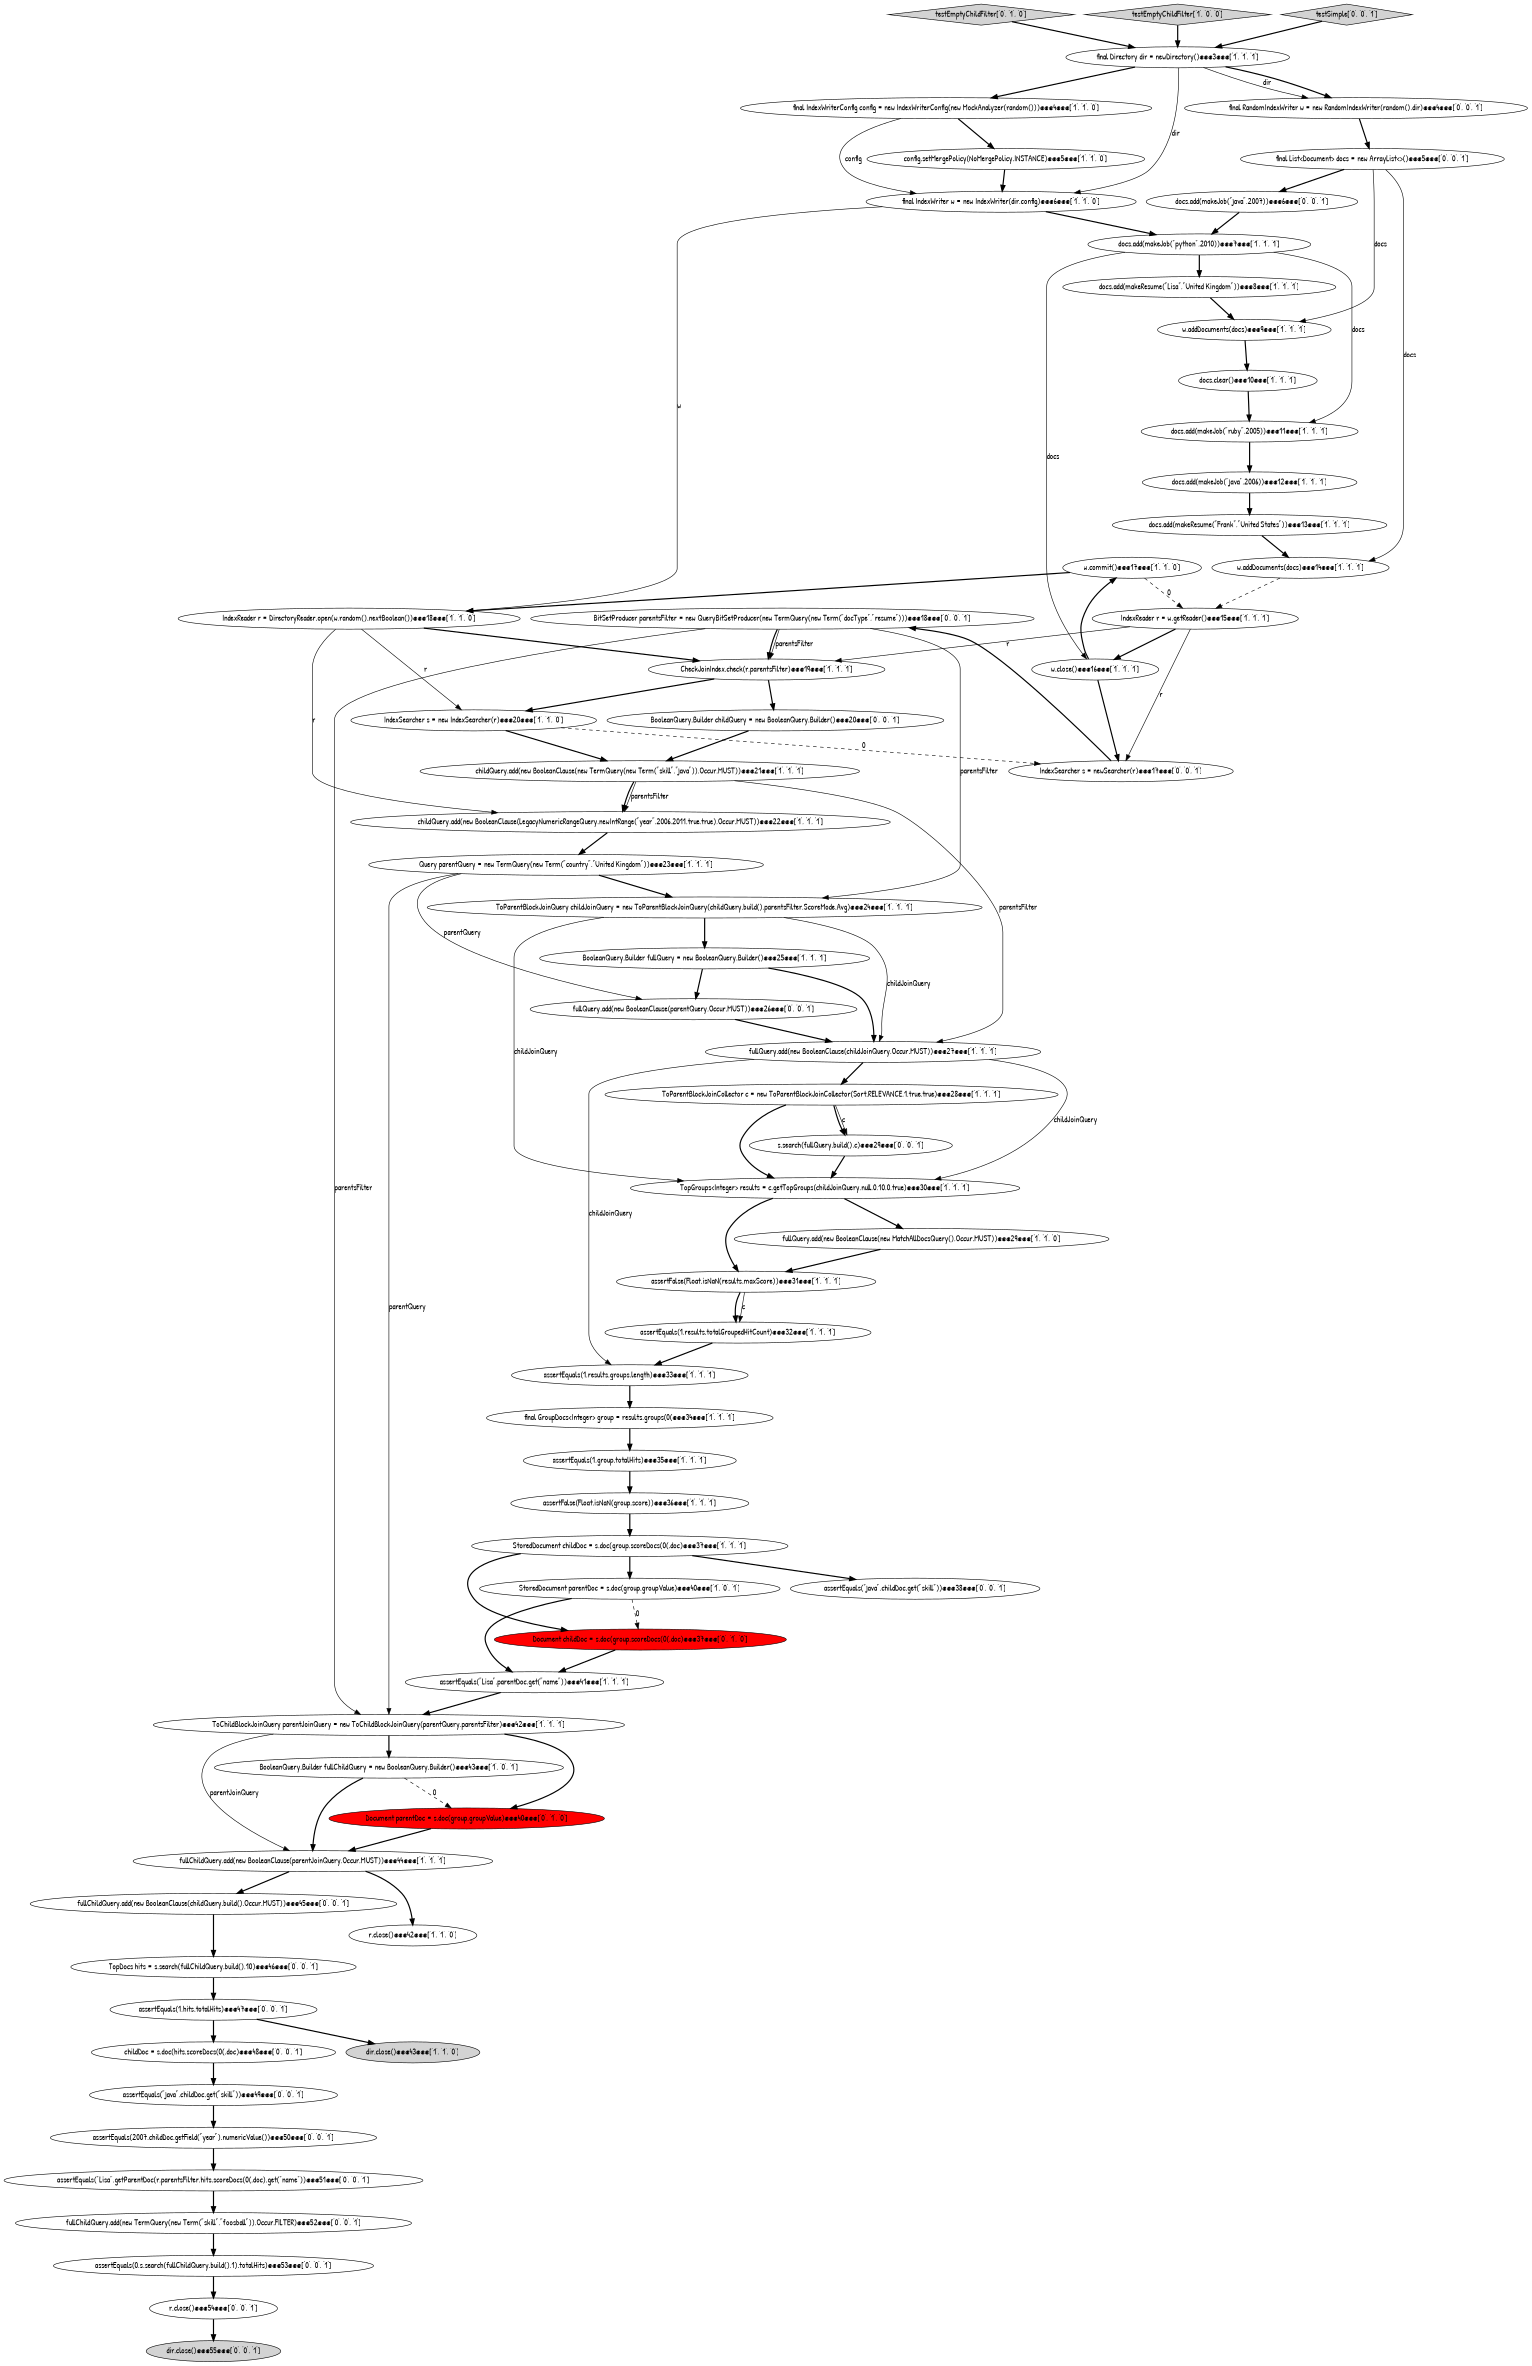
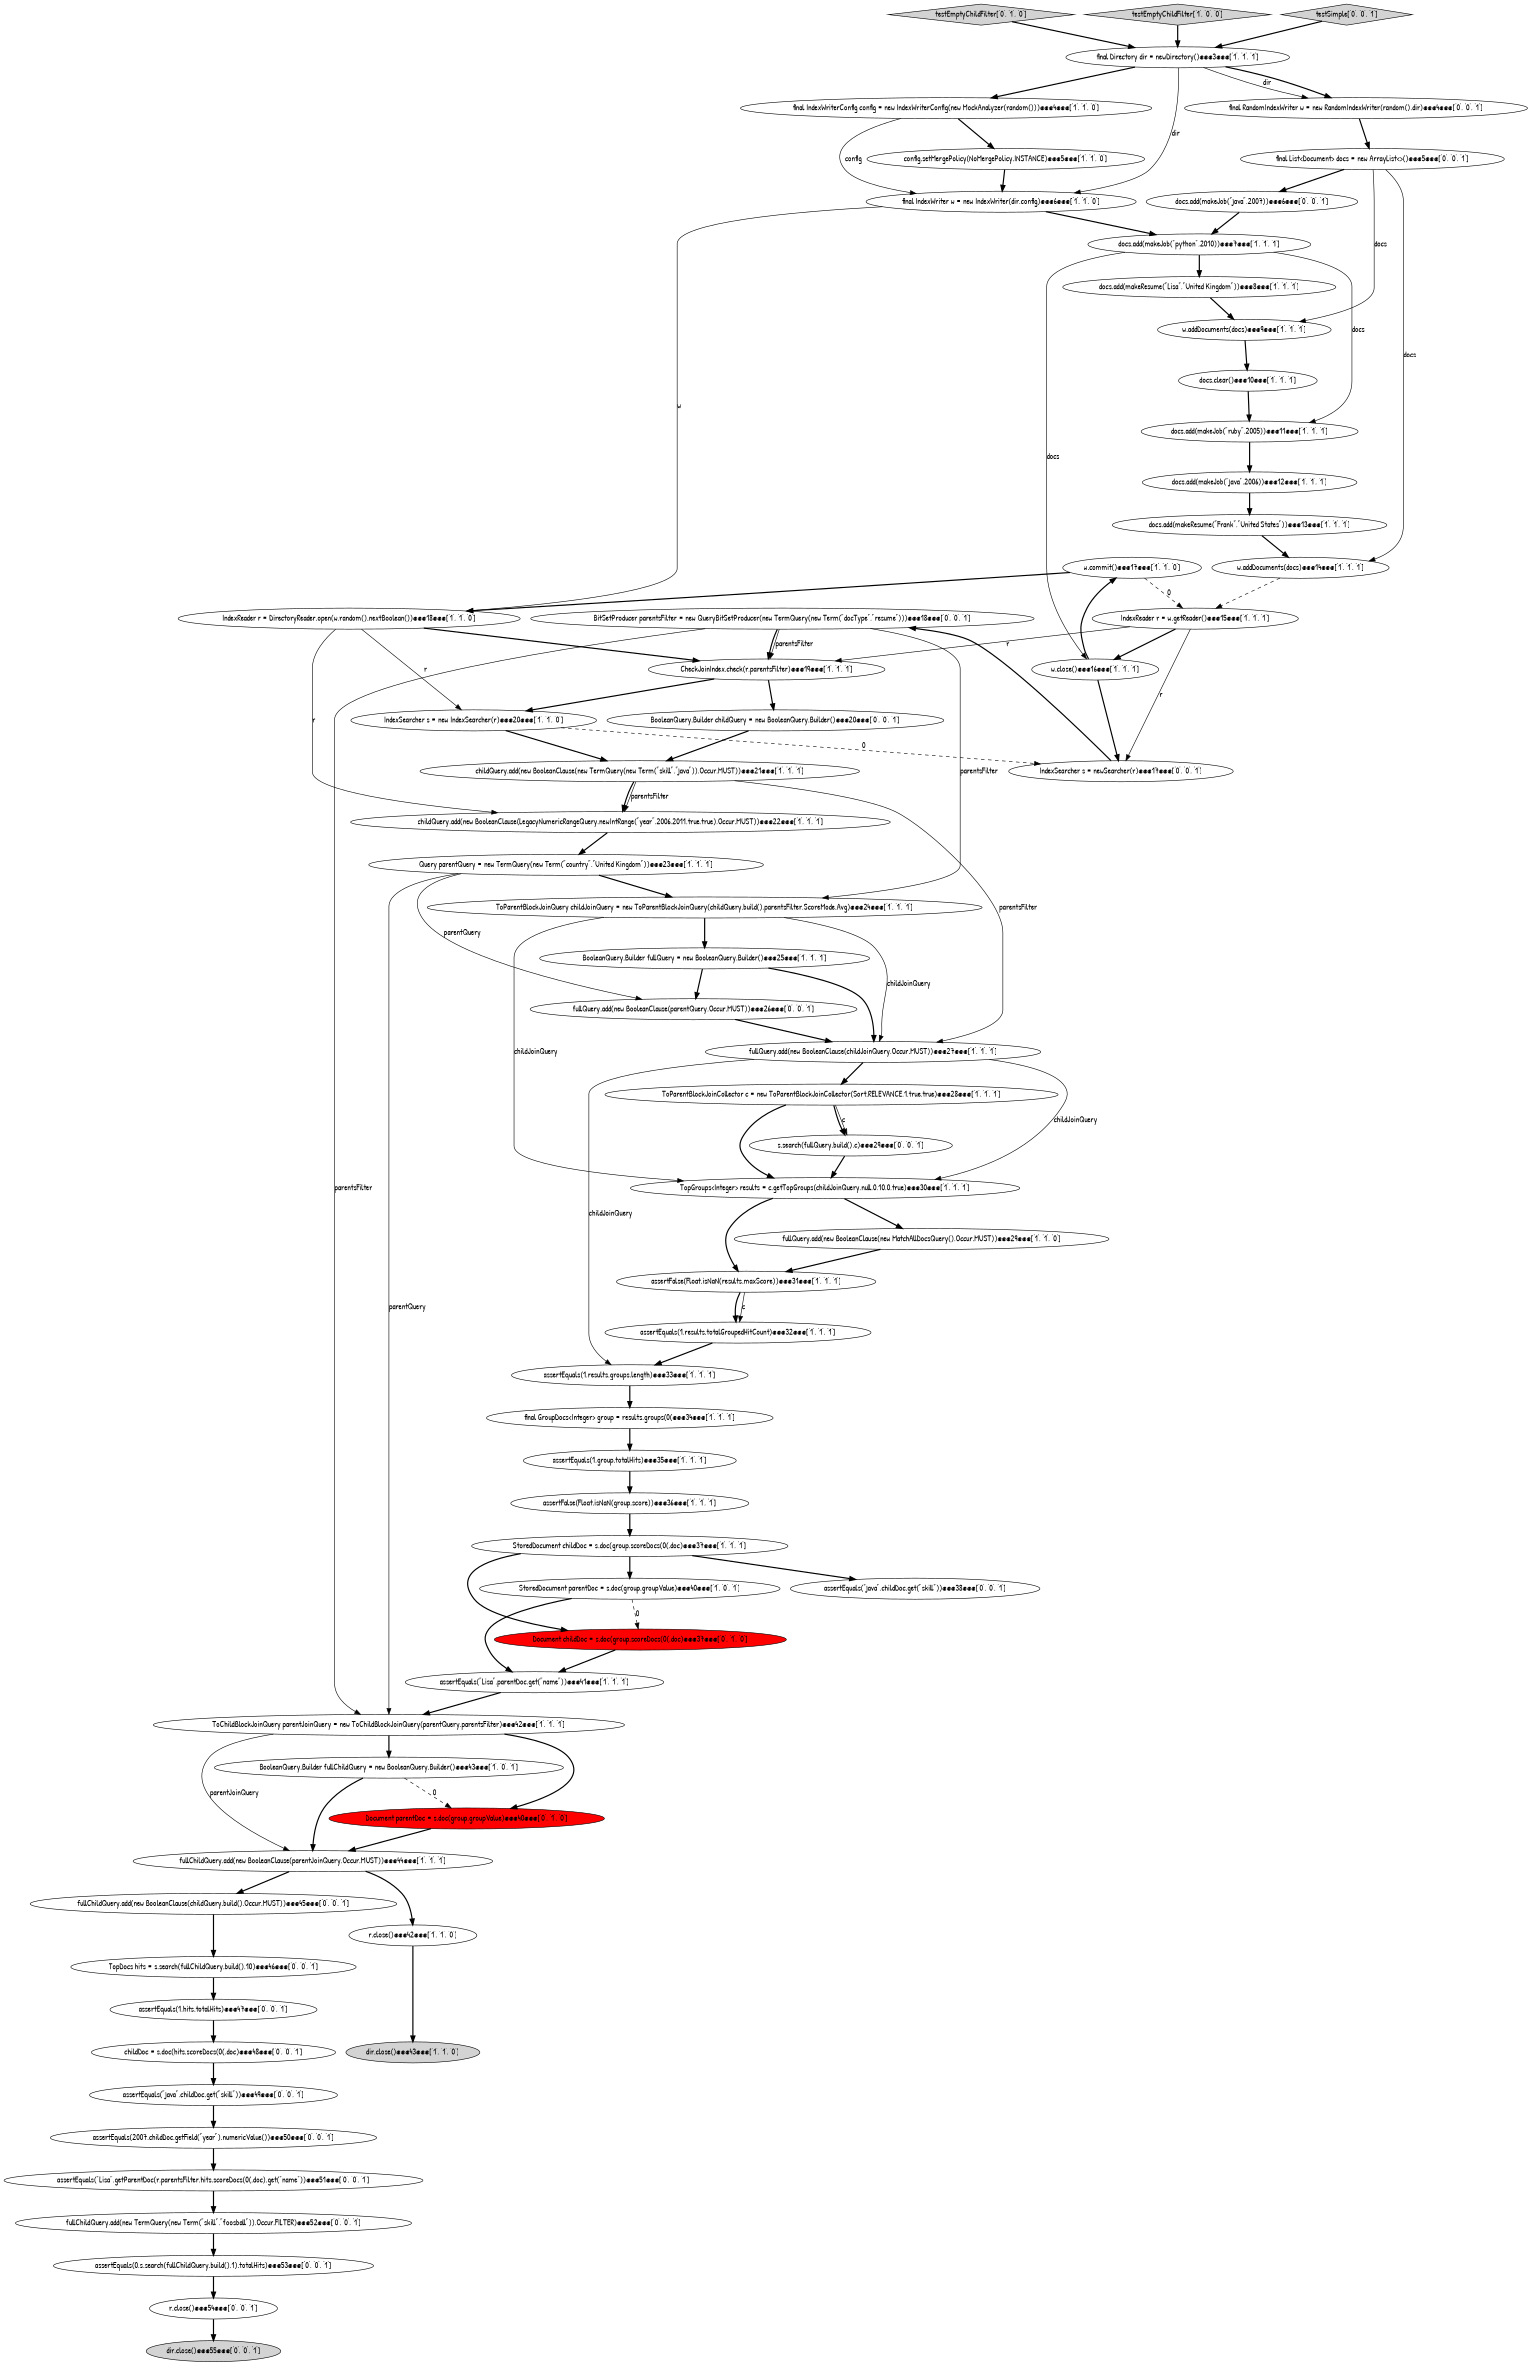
(313, 2031) -> (413, 1991)
